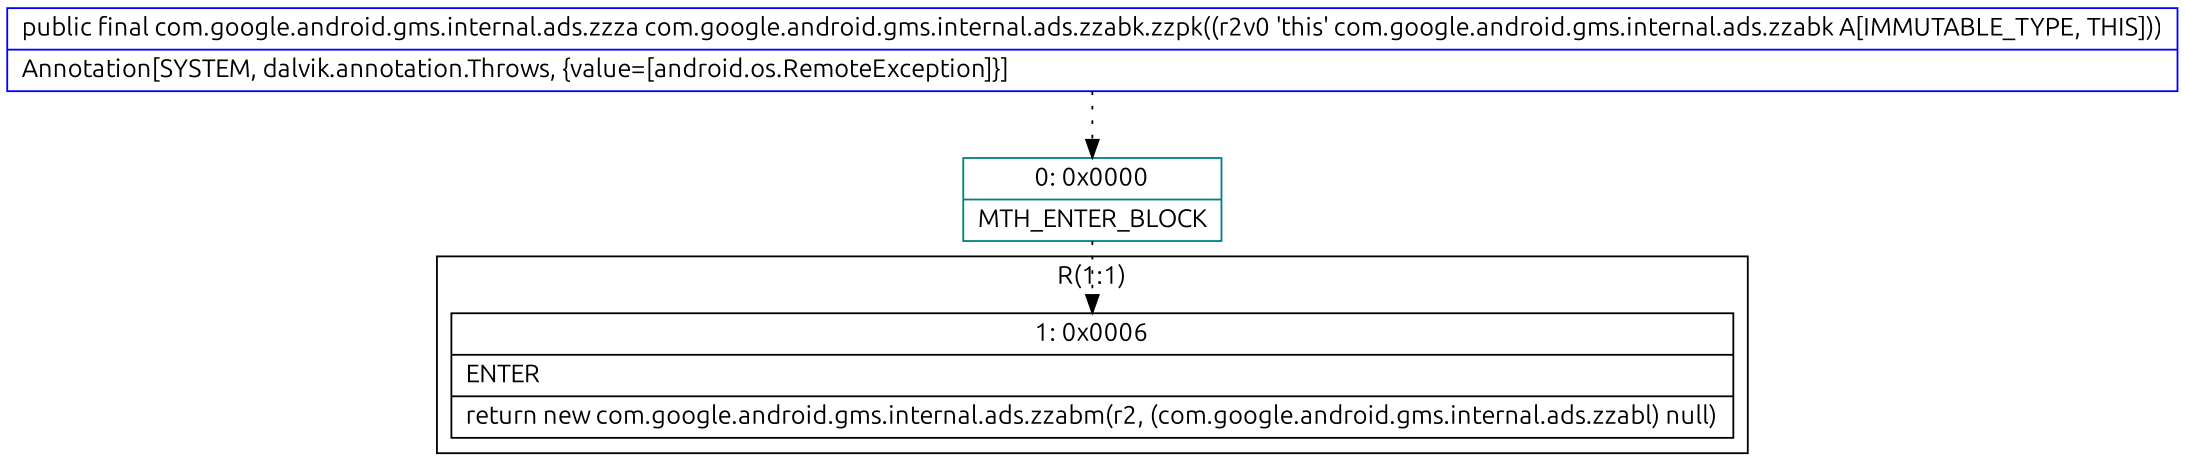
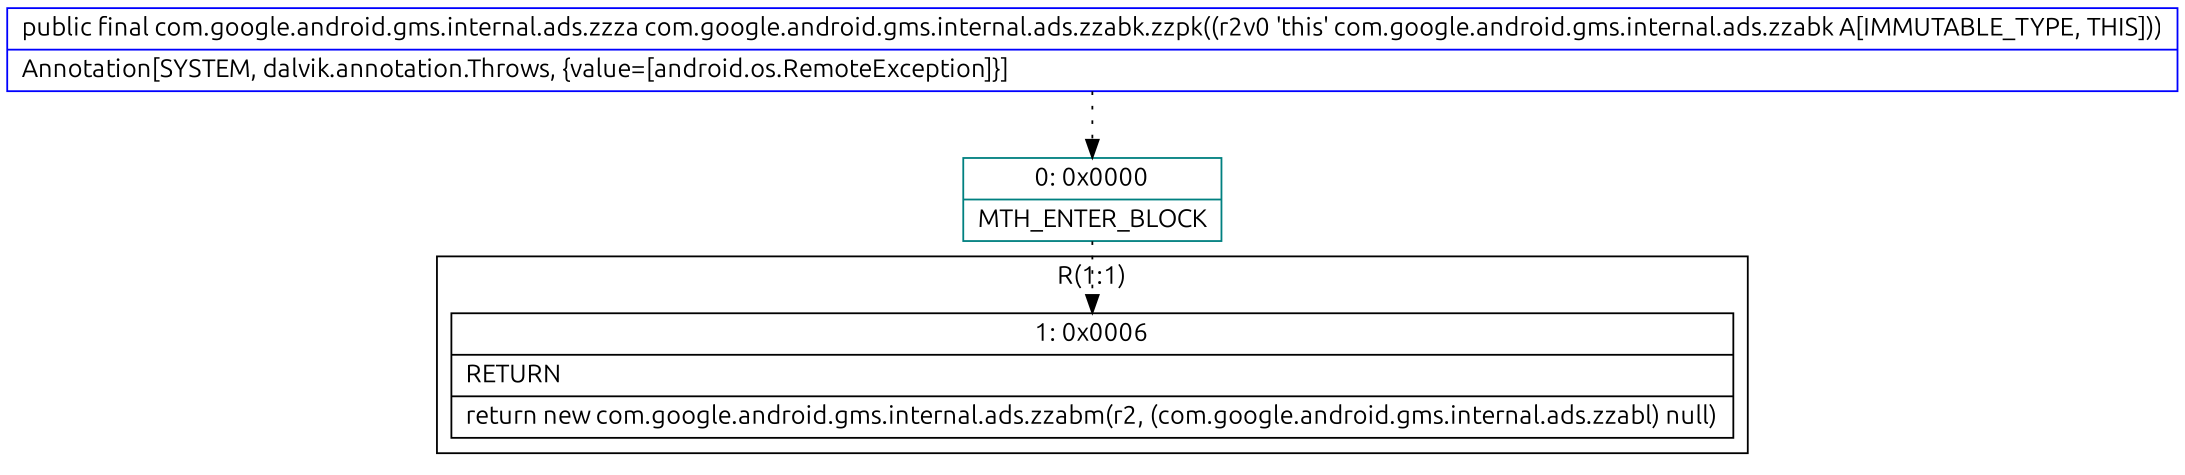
(504, 375) -> (514, 375)
